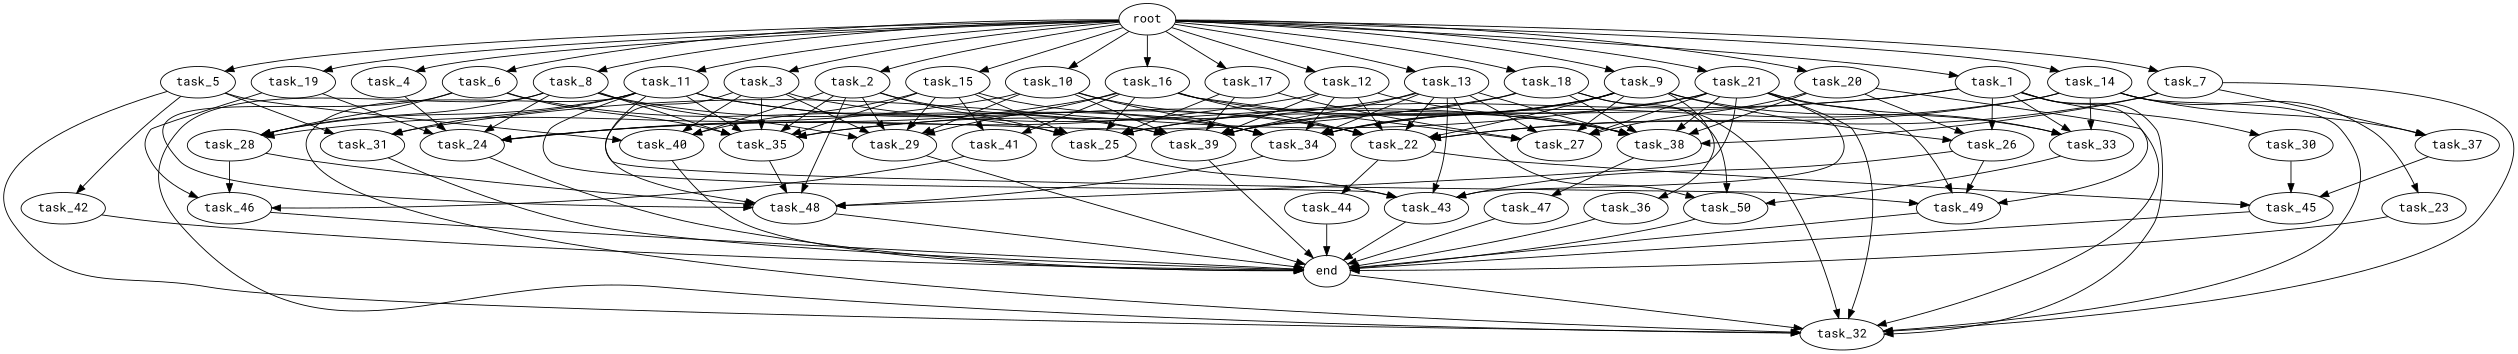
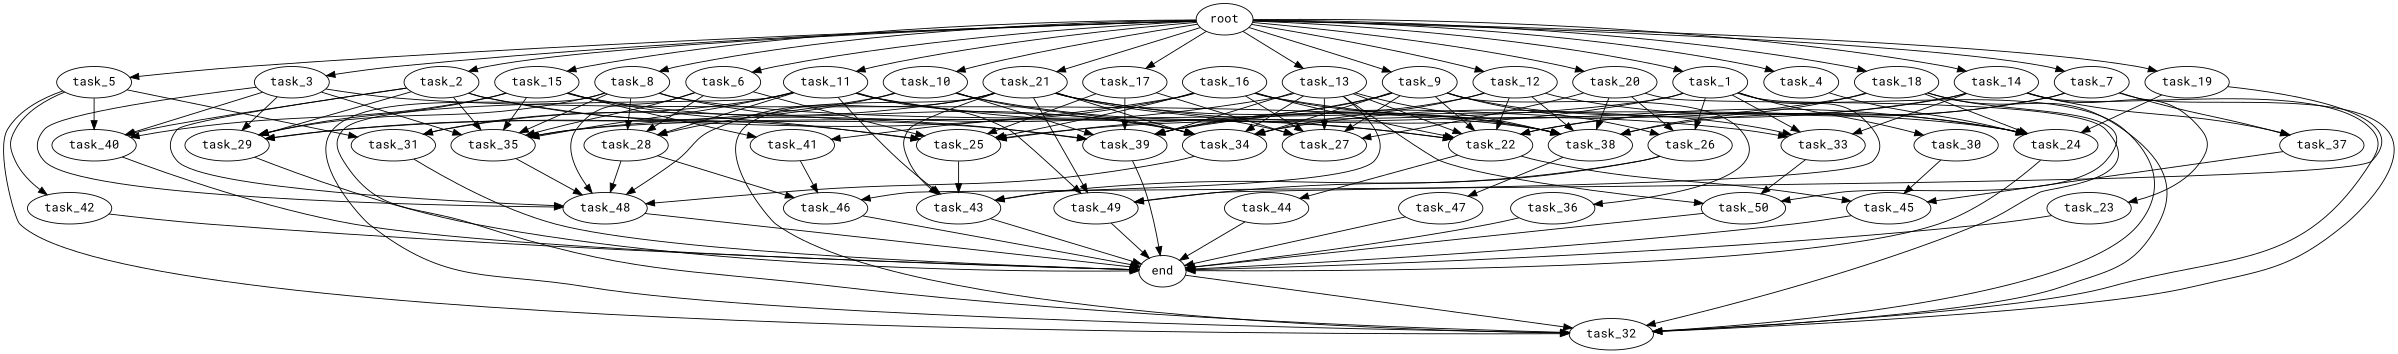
(1147, 46) -> none
